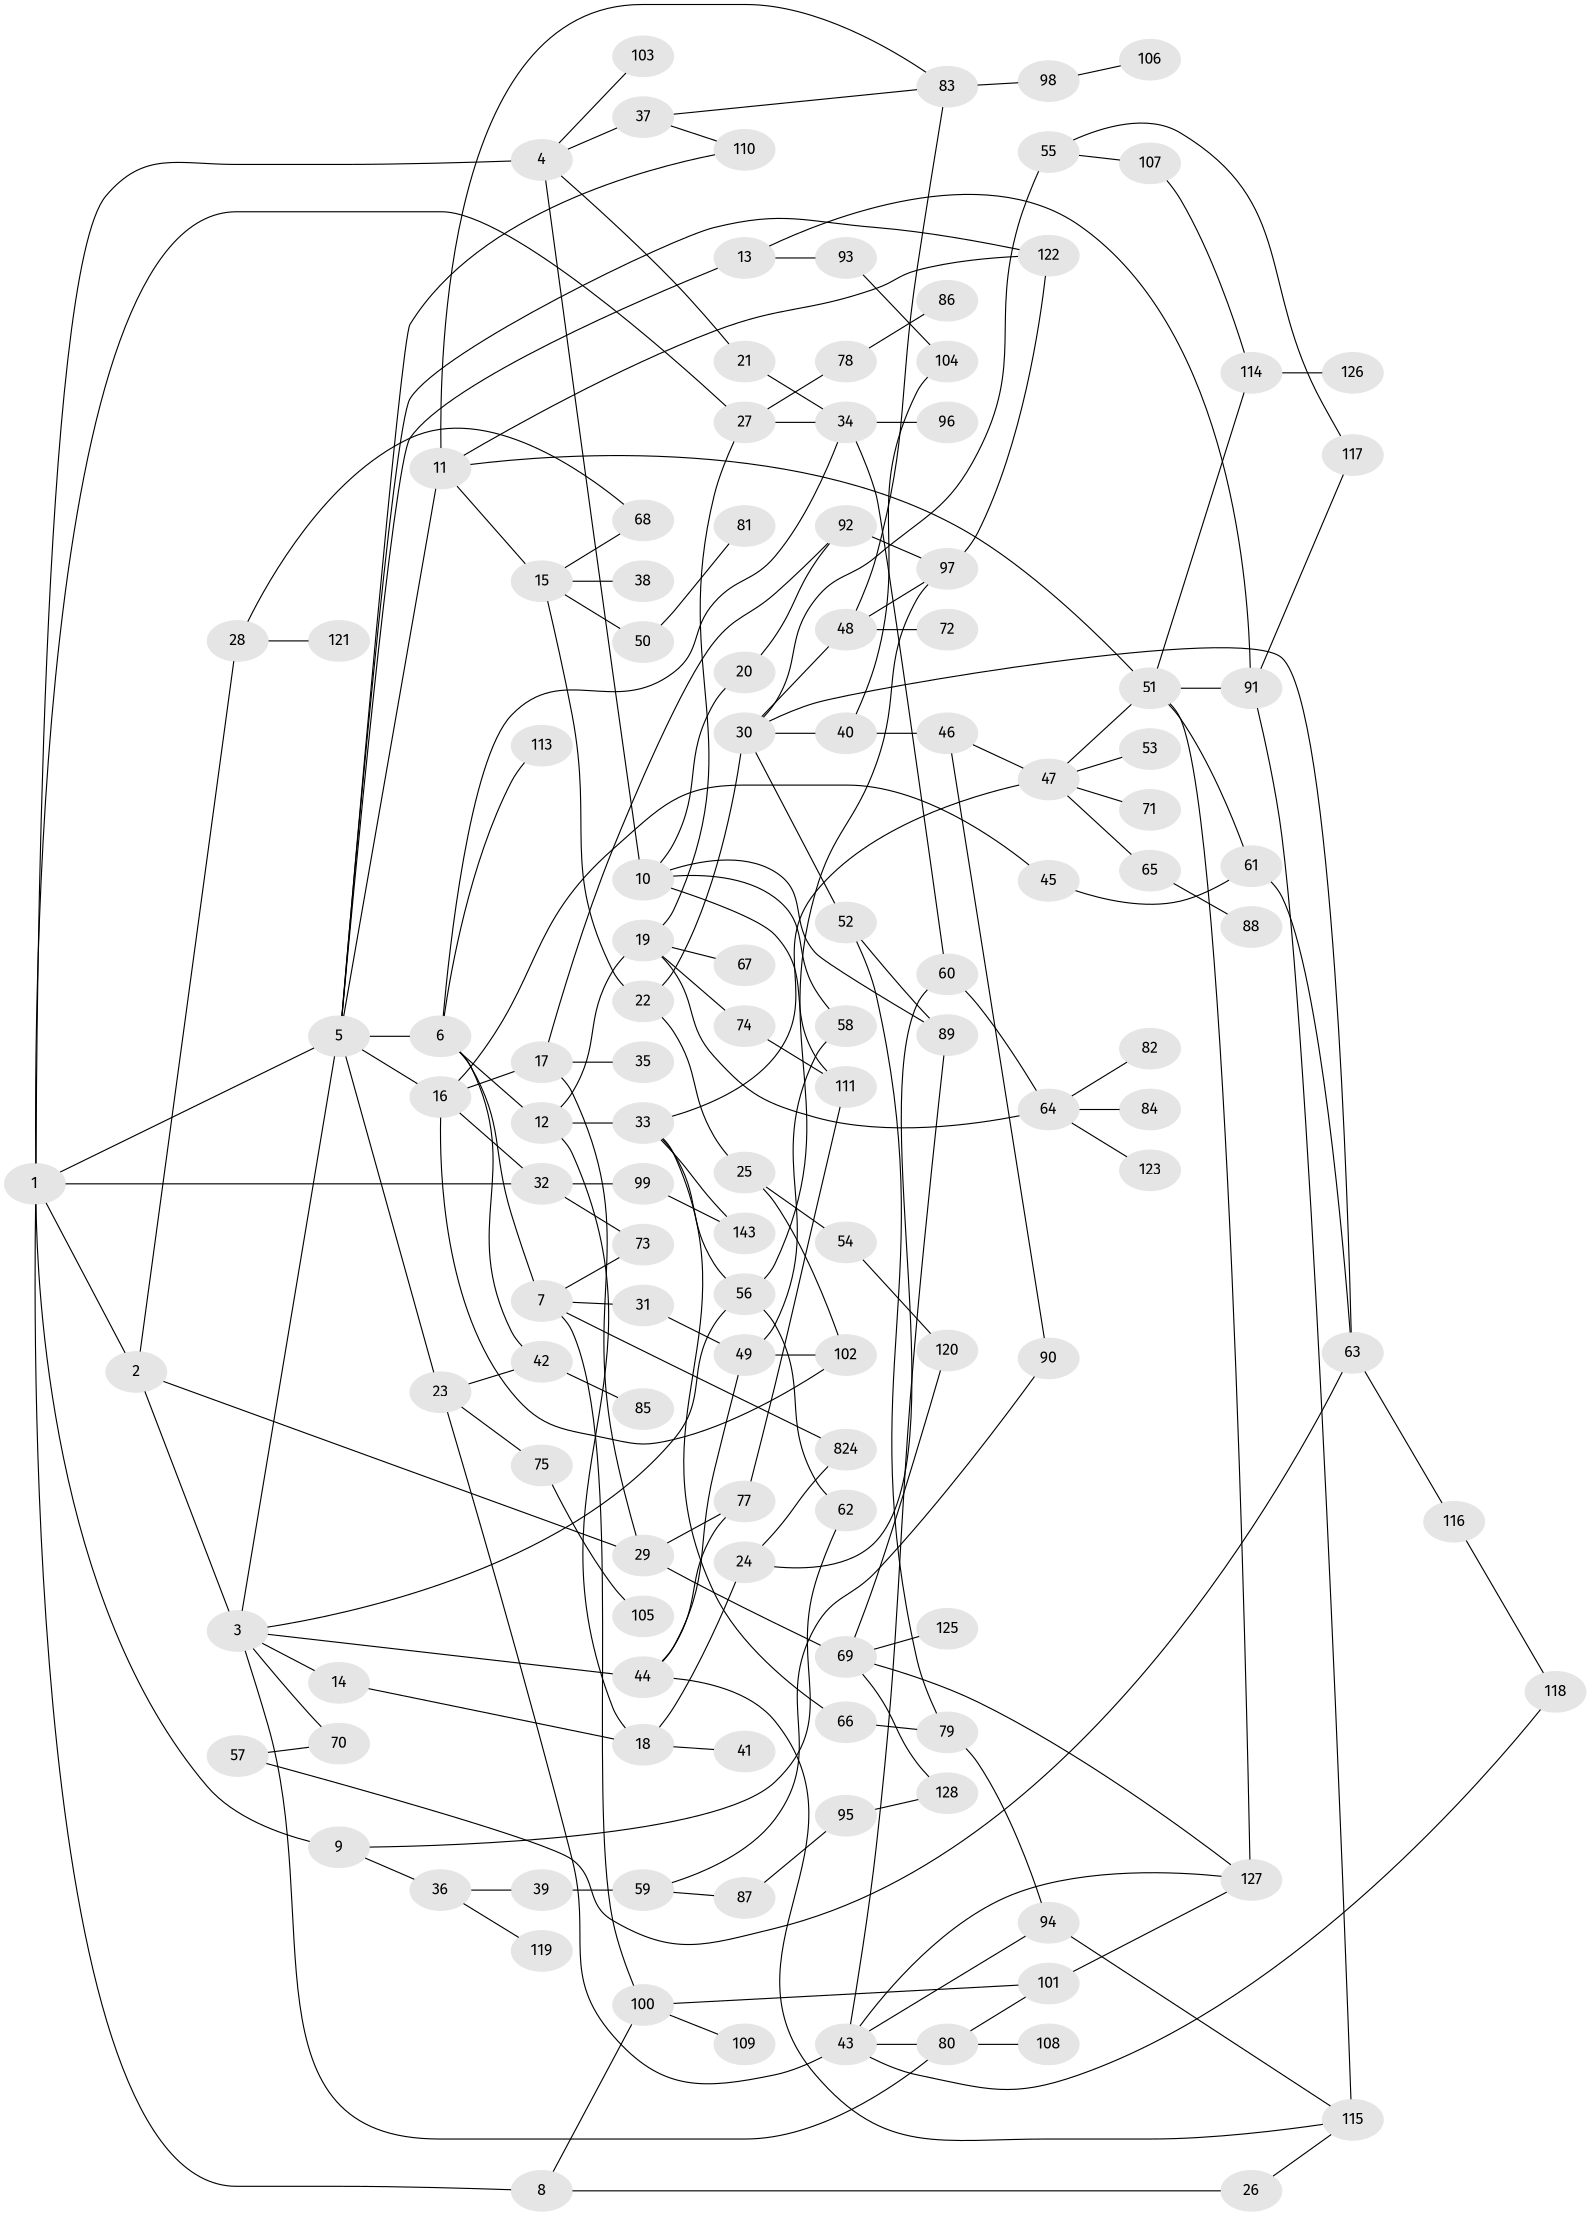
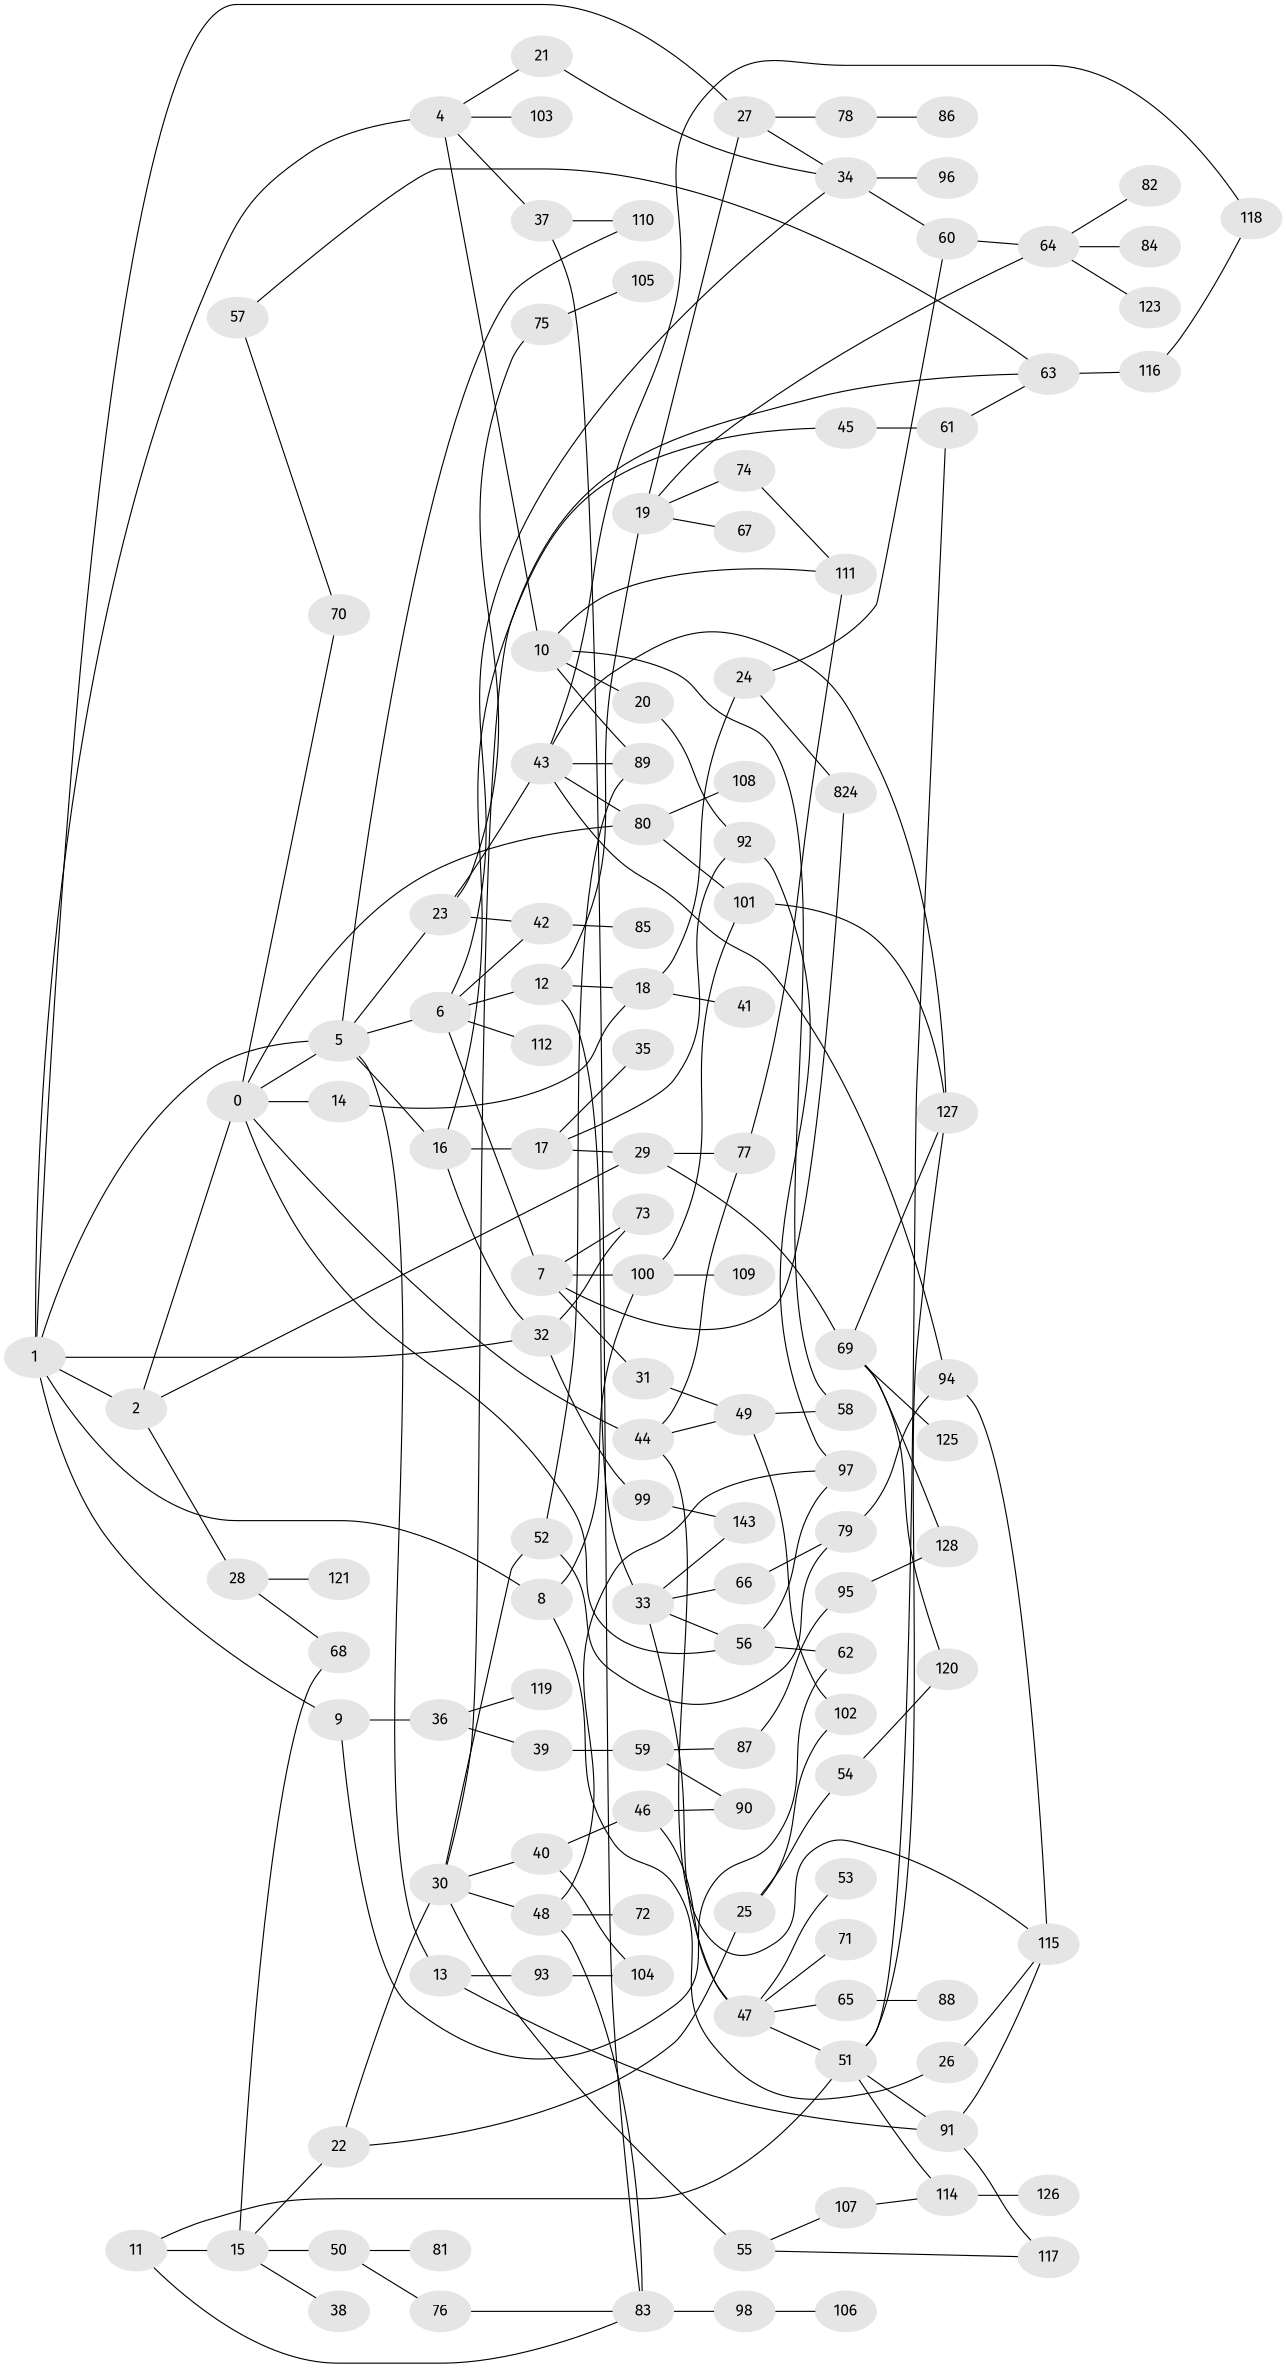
(1049, 256) -> none
(542, 746) -> (542, 1045)
(390, 752) -> none
(530, 1412) -> none
(238, 1631) -> (238, 1102)
none -> (440, 2311)
